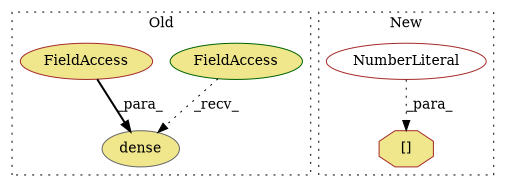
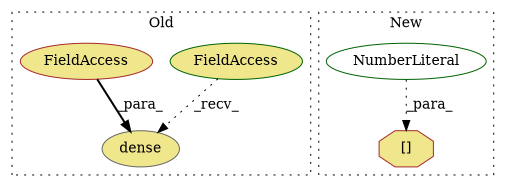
(406, 61) -> (406, 61)
